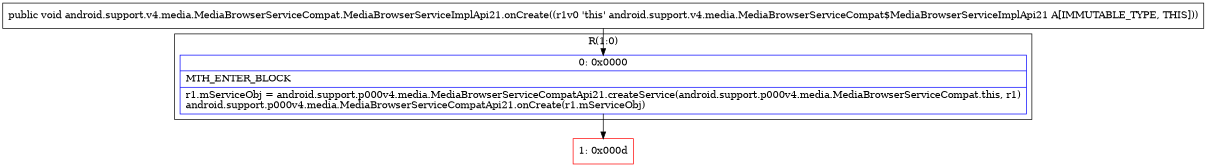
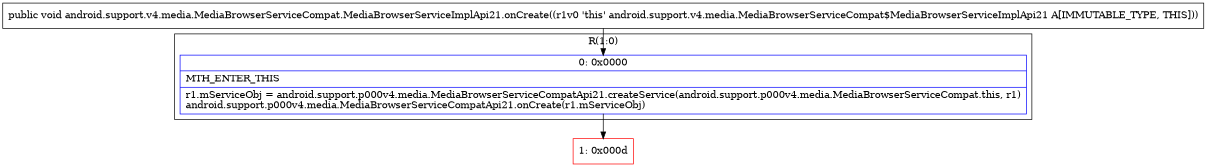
(238, 79) -> (233, 79)
